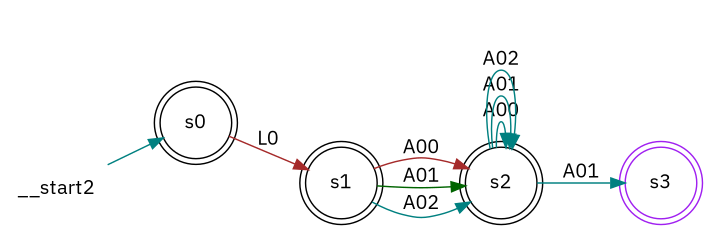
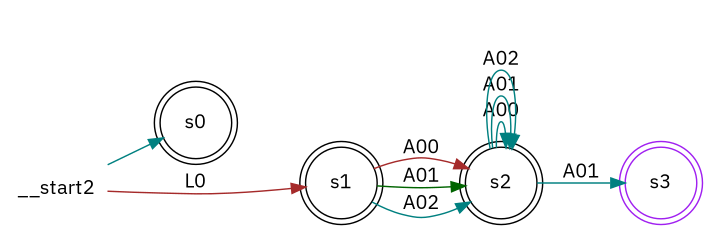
(262, 150) -> (200, 194)
